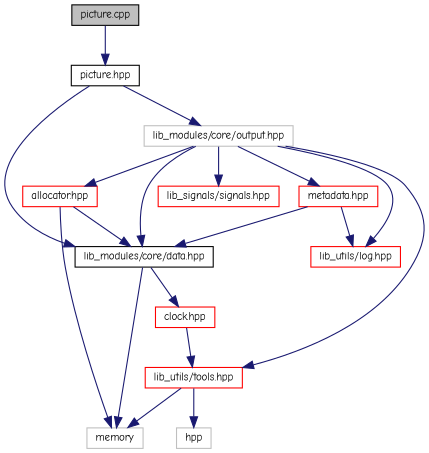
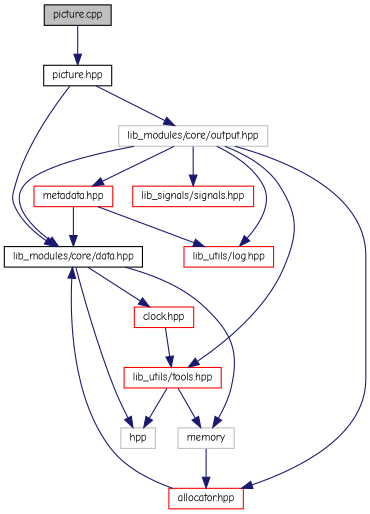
(76, 314) -> (206, 463)
none -> (98, 344)
